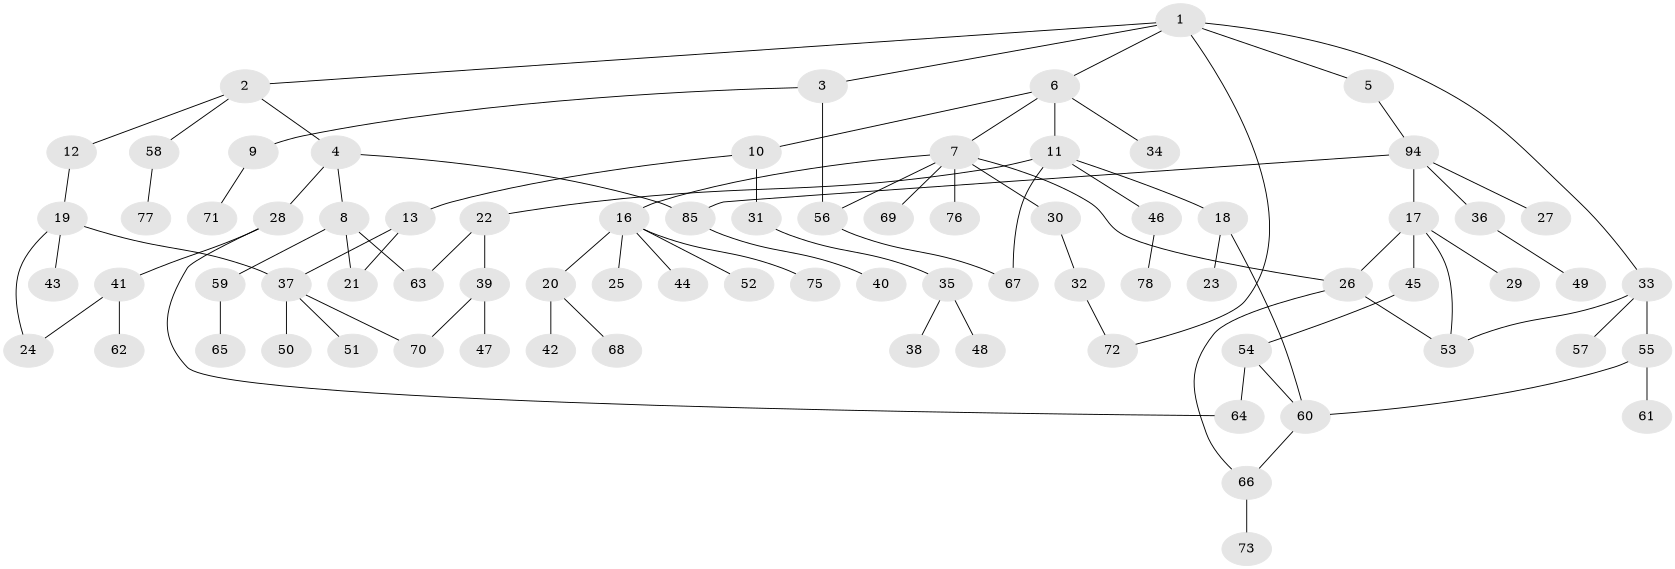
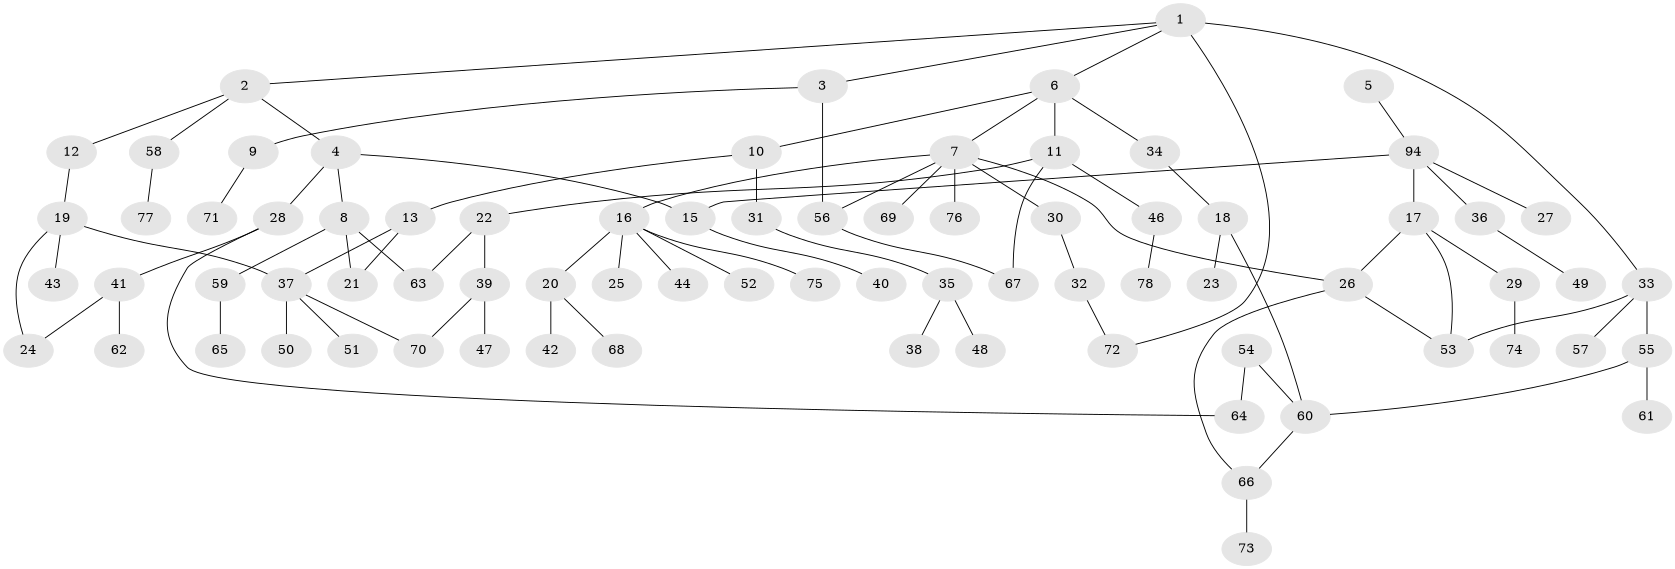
(1275, 53) -> none
(1141, 183) -> (1189, 185)
(690, 218) -> (690, 218)
(1414, 285) -> none
none -> (1515, 351)
